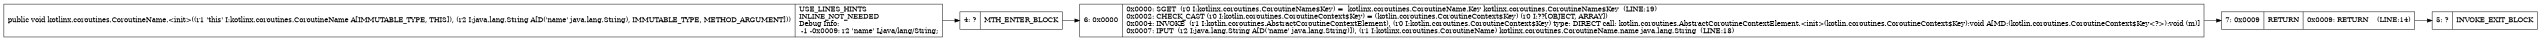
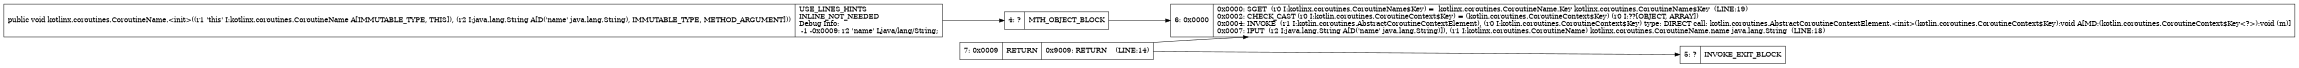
(1021, 20) -> (1067, 20)
(2359, 20) -> (1097, 51)
(2210, 21) -> (1198, 40)
